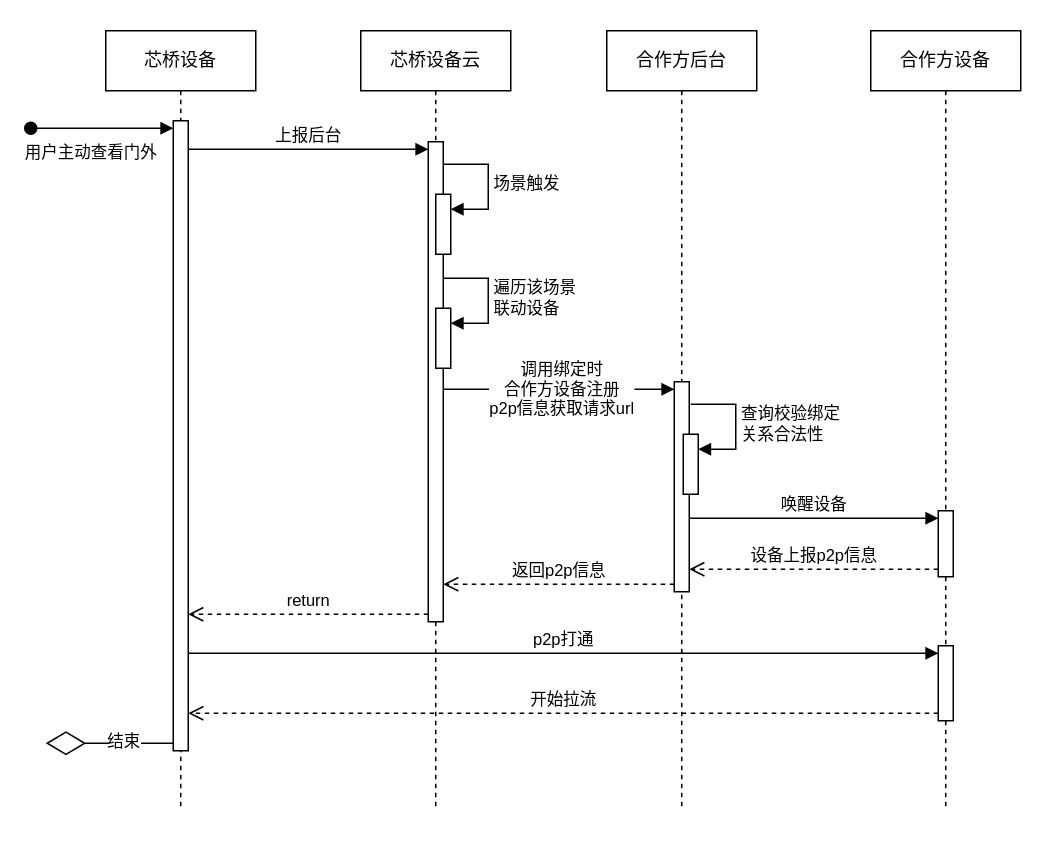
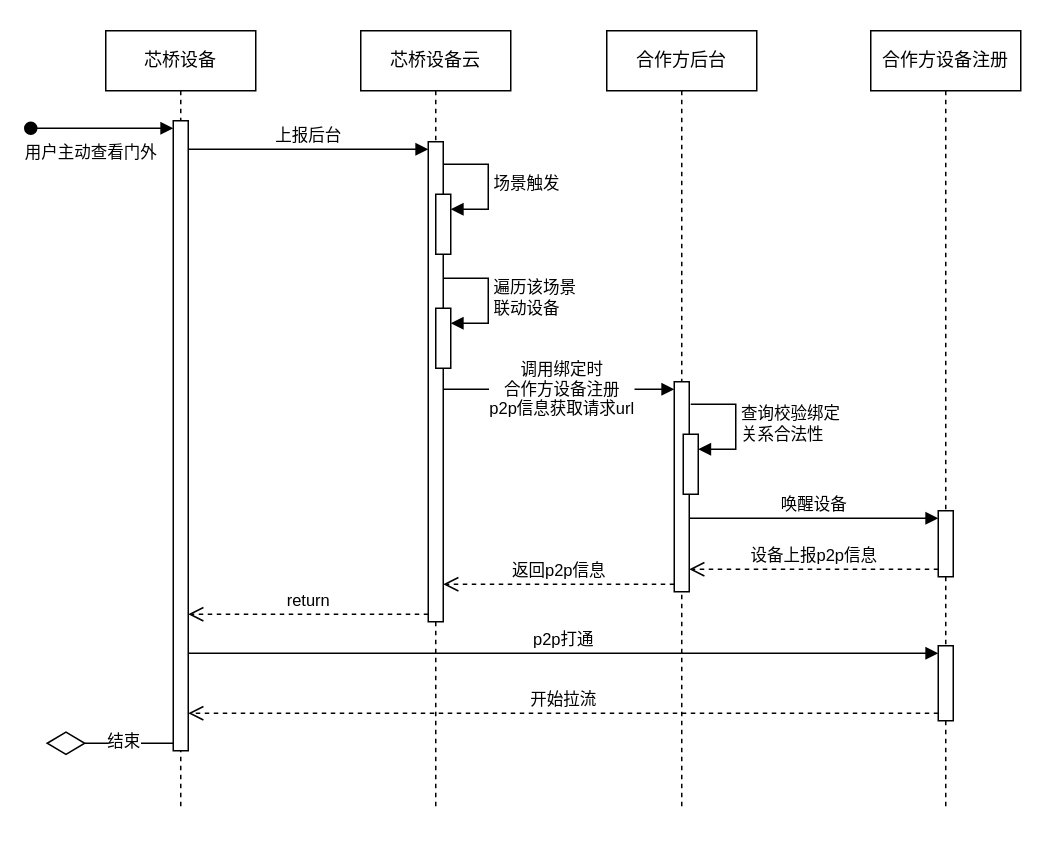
(946, 61) -> (946, 61)
